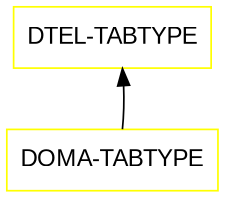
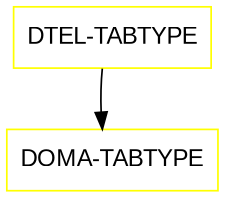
(124, 107) -> (101, 90)
